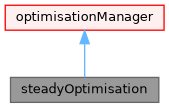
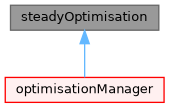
(85, 61) -> (85, 61)
